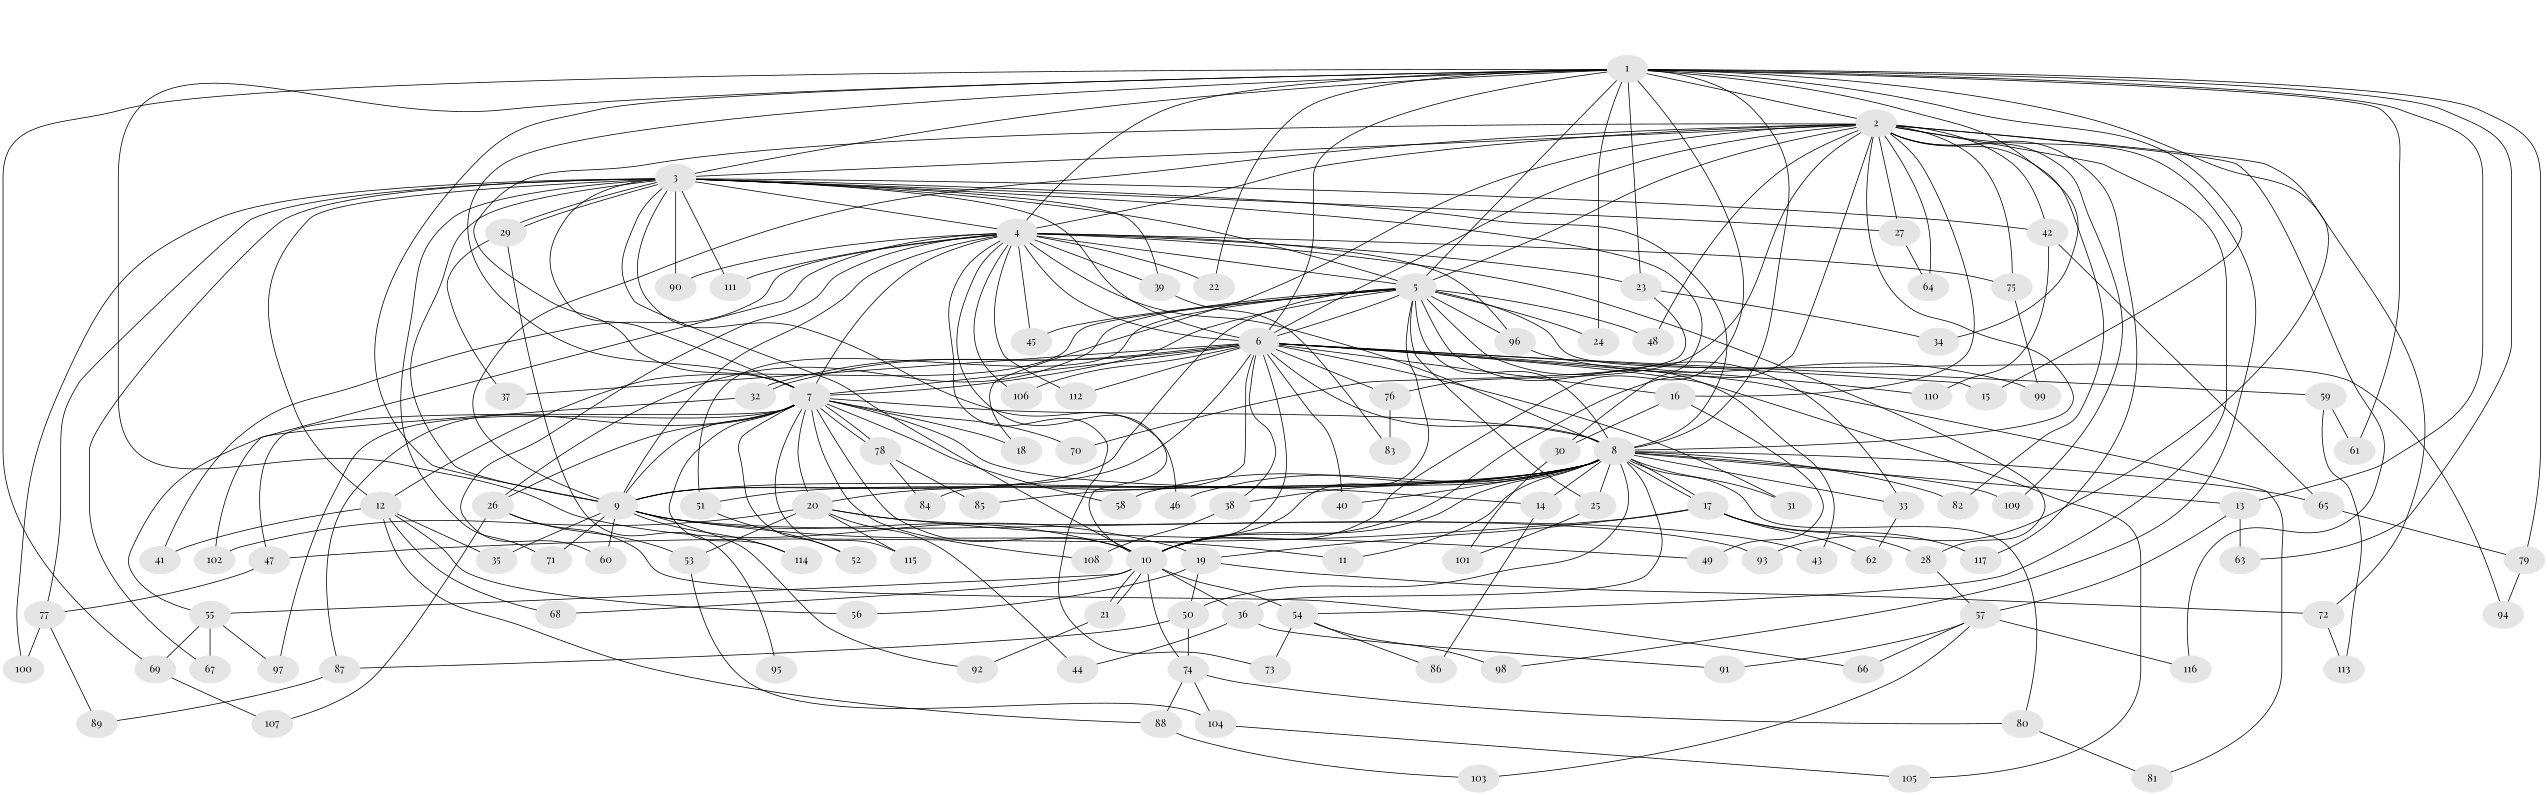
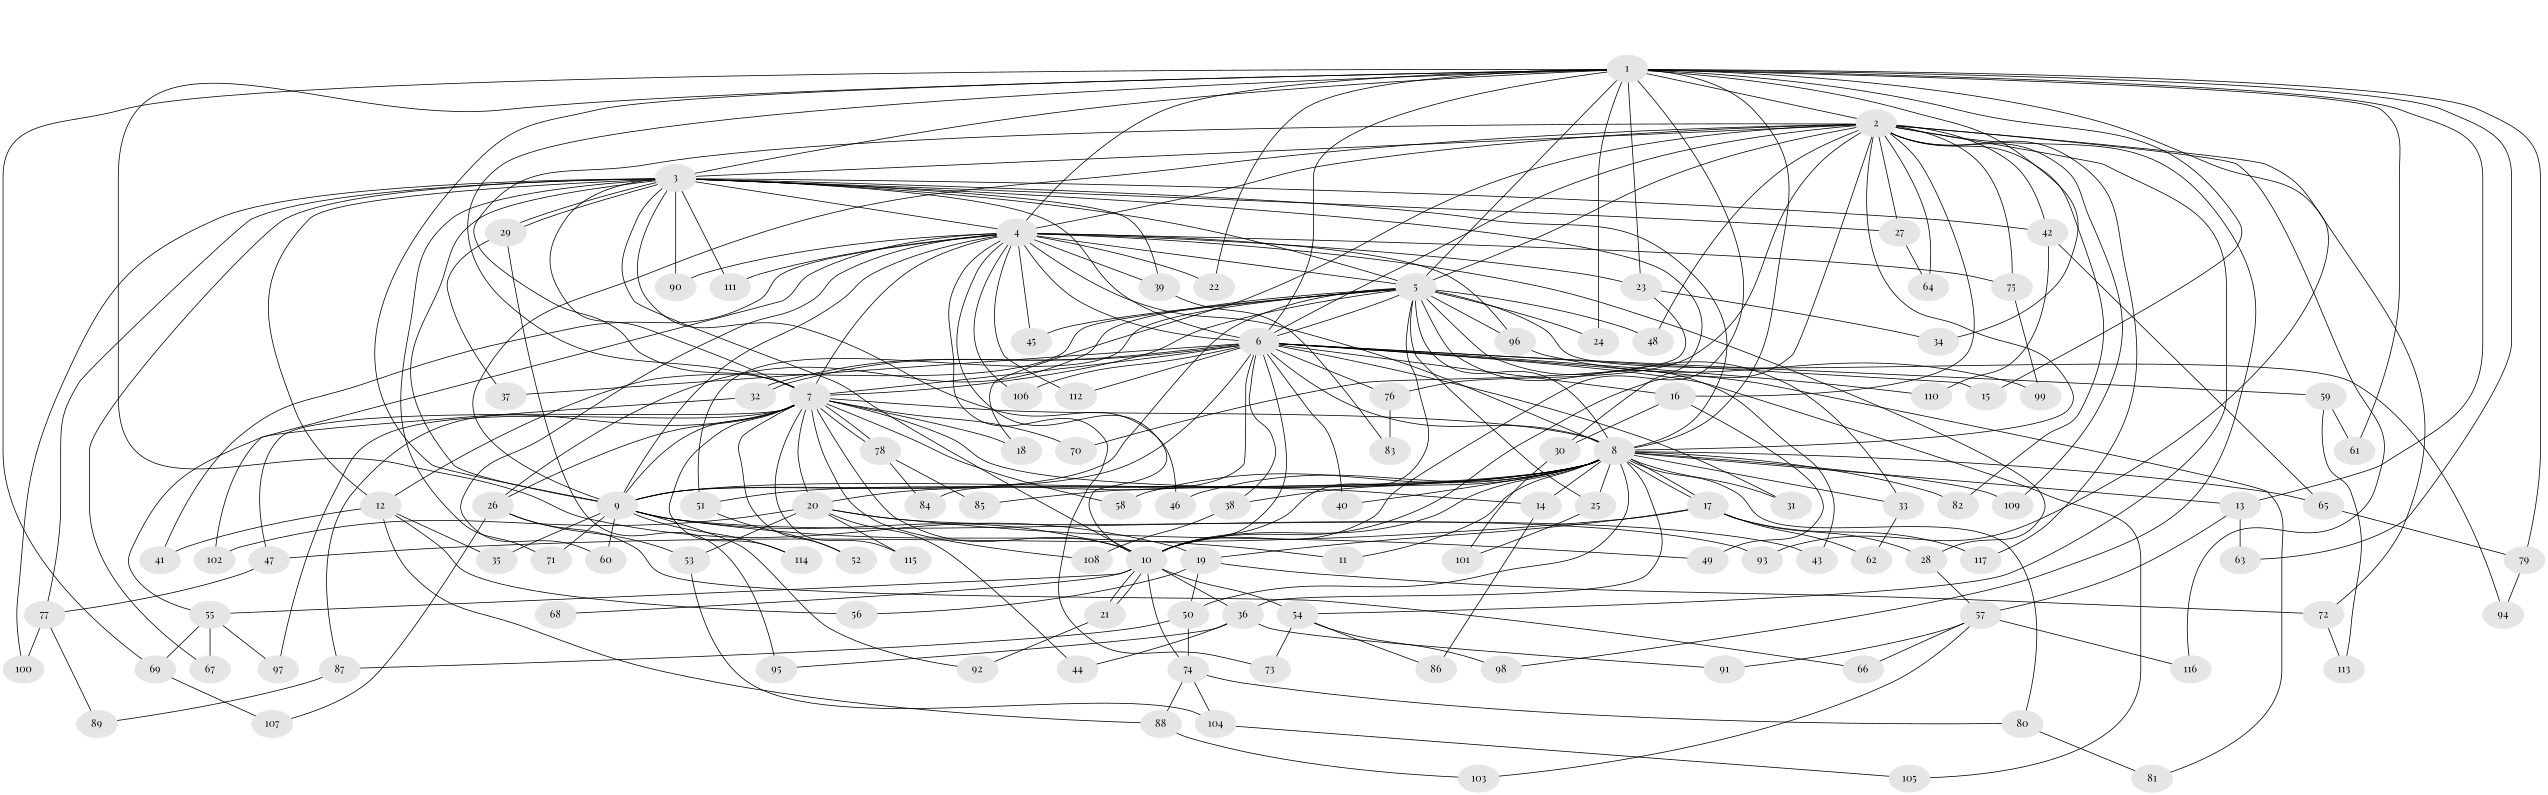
(453, 579) -> none
none -> (1002, 651)
